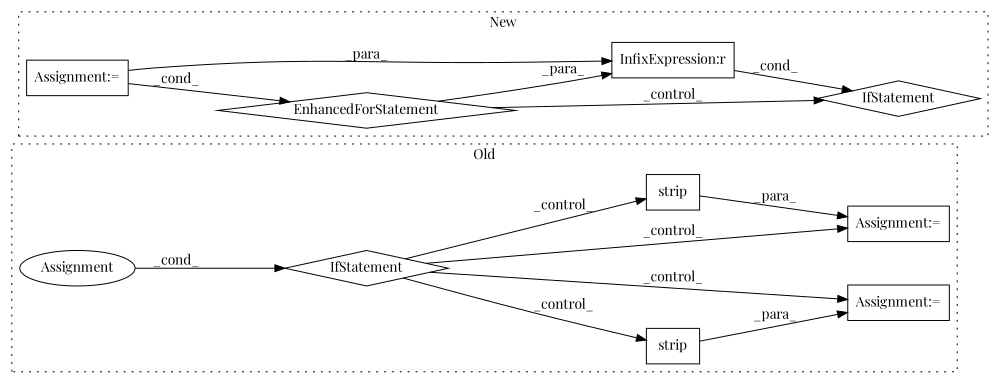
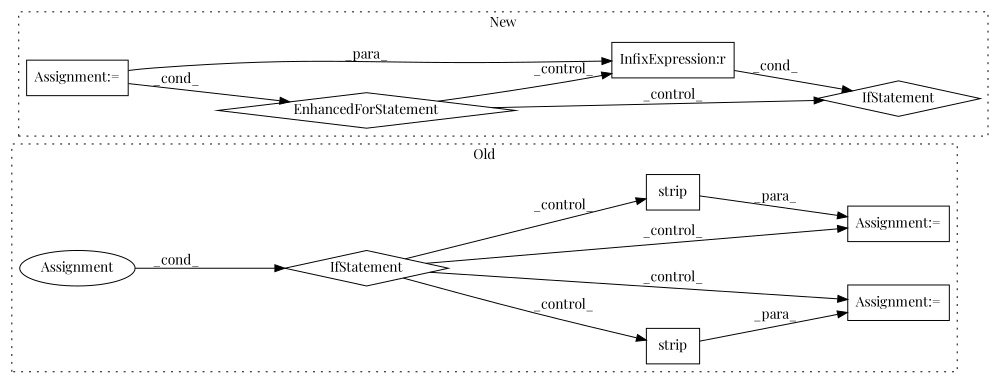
(564, 70) -> (564, 70)
